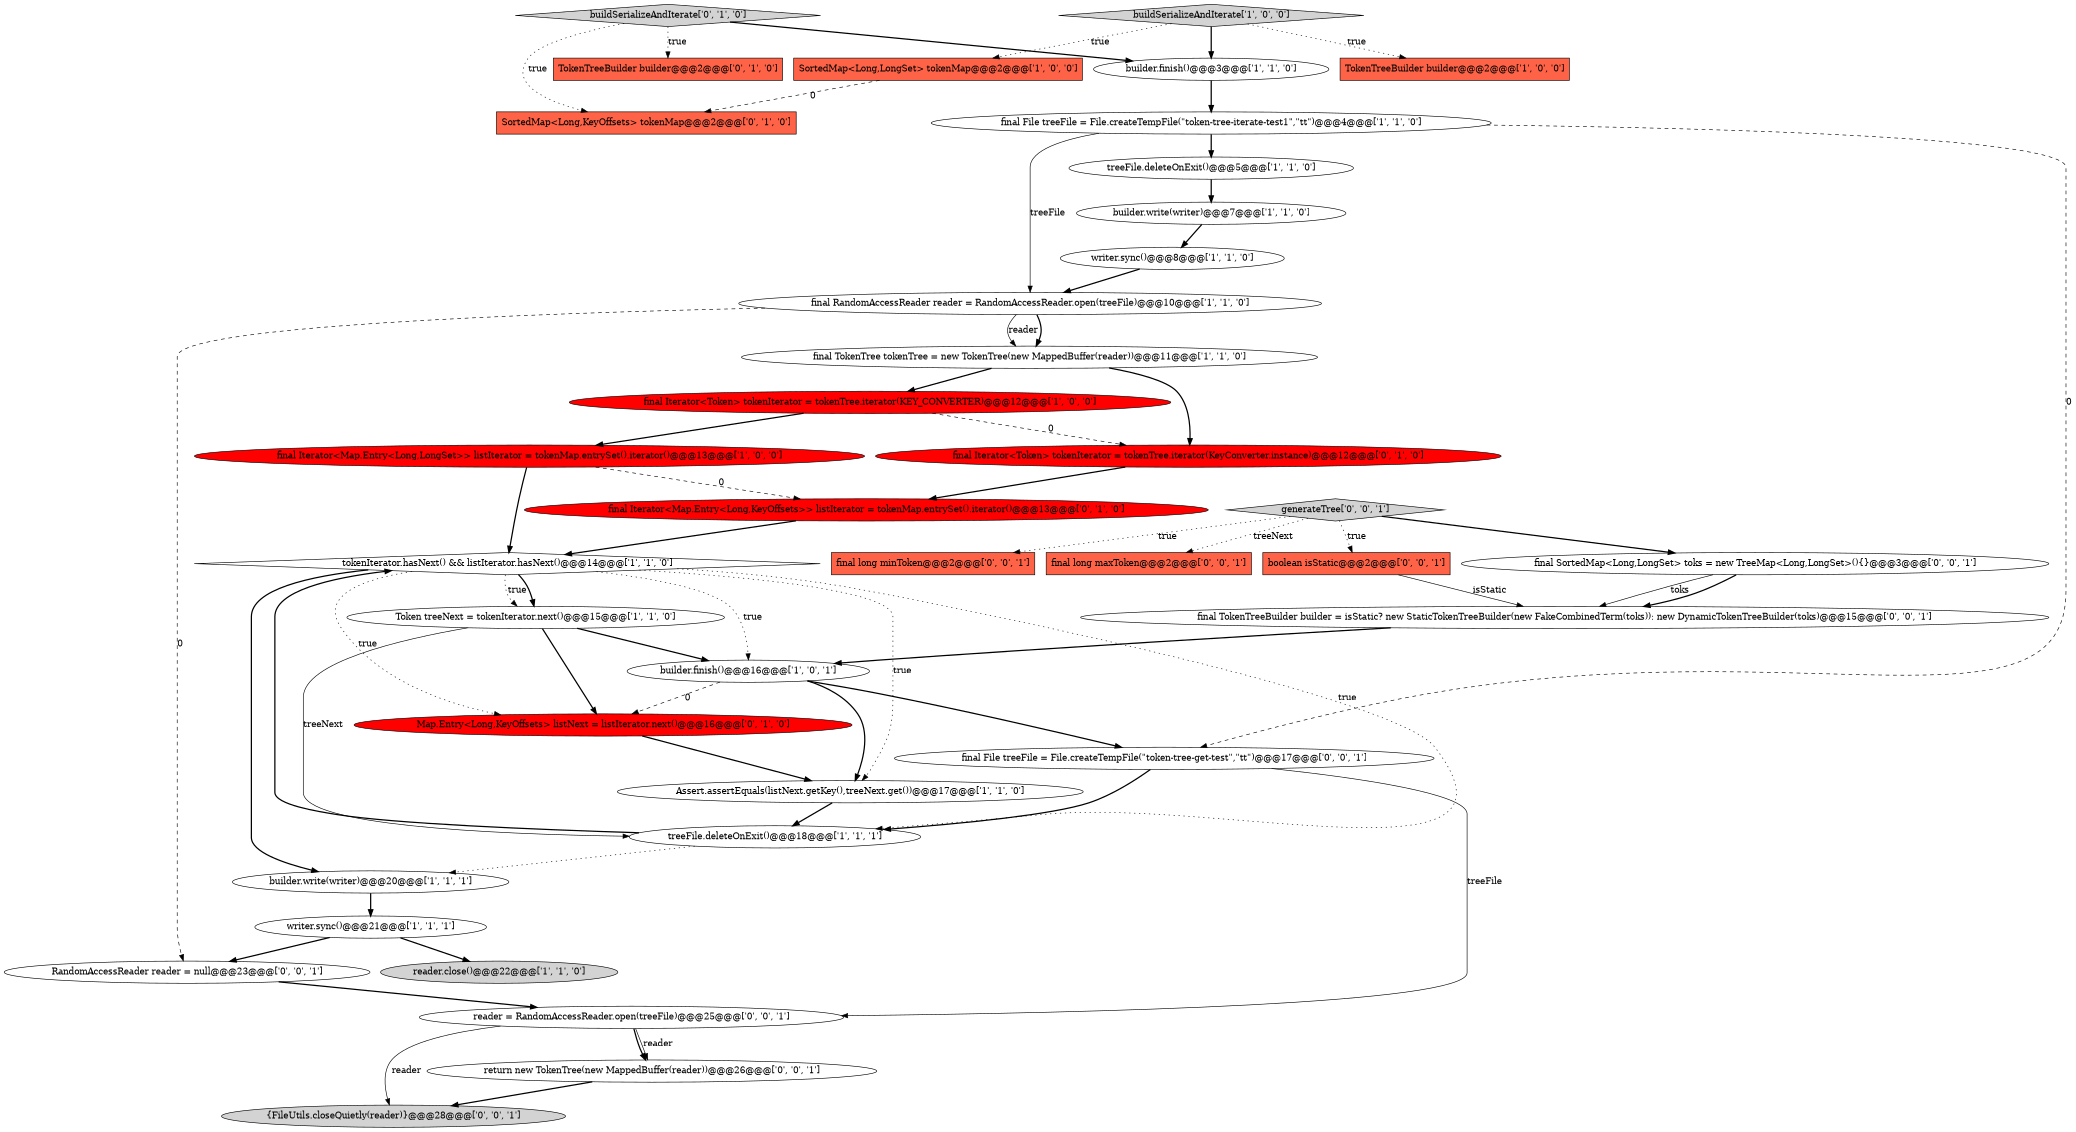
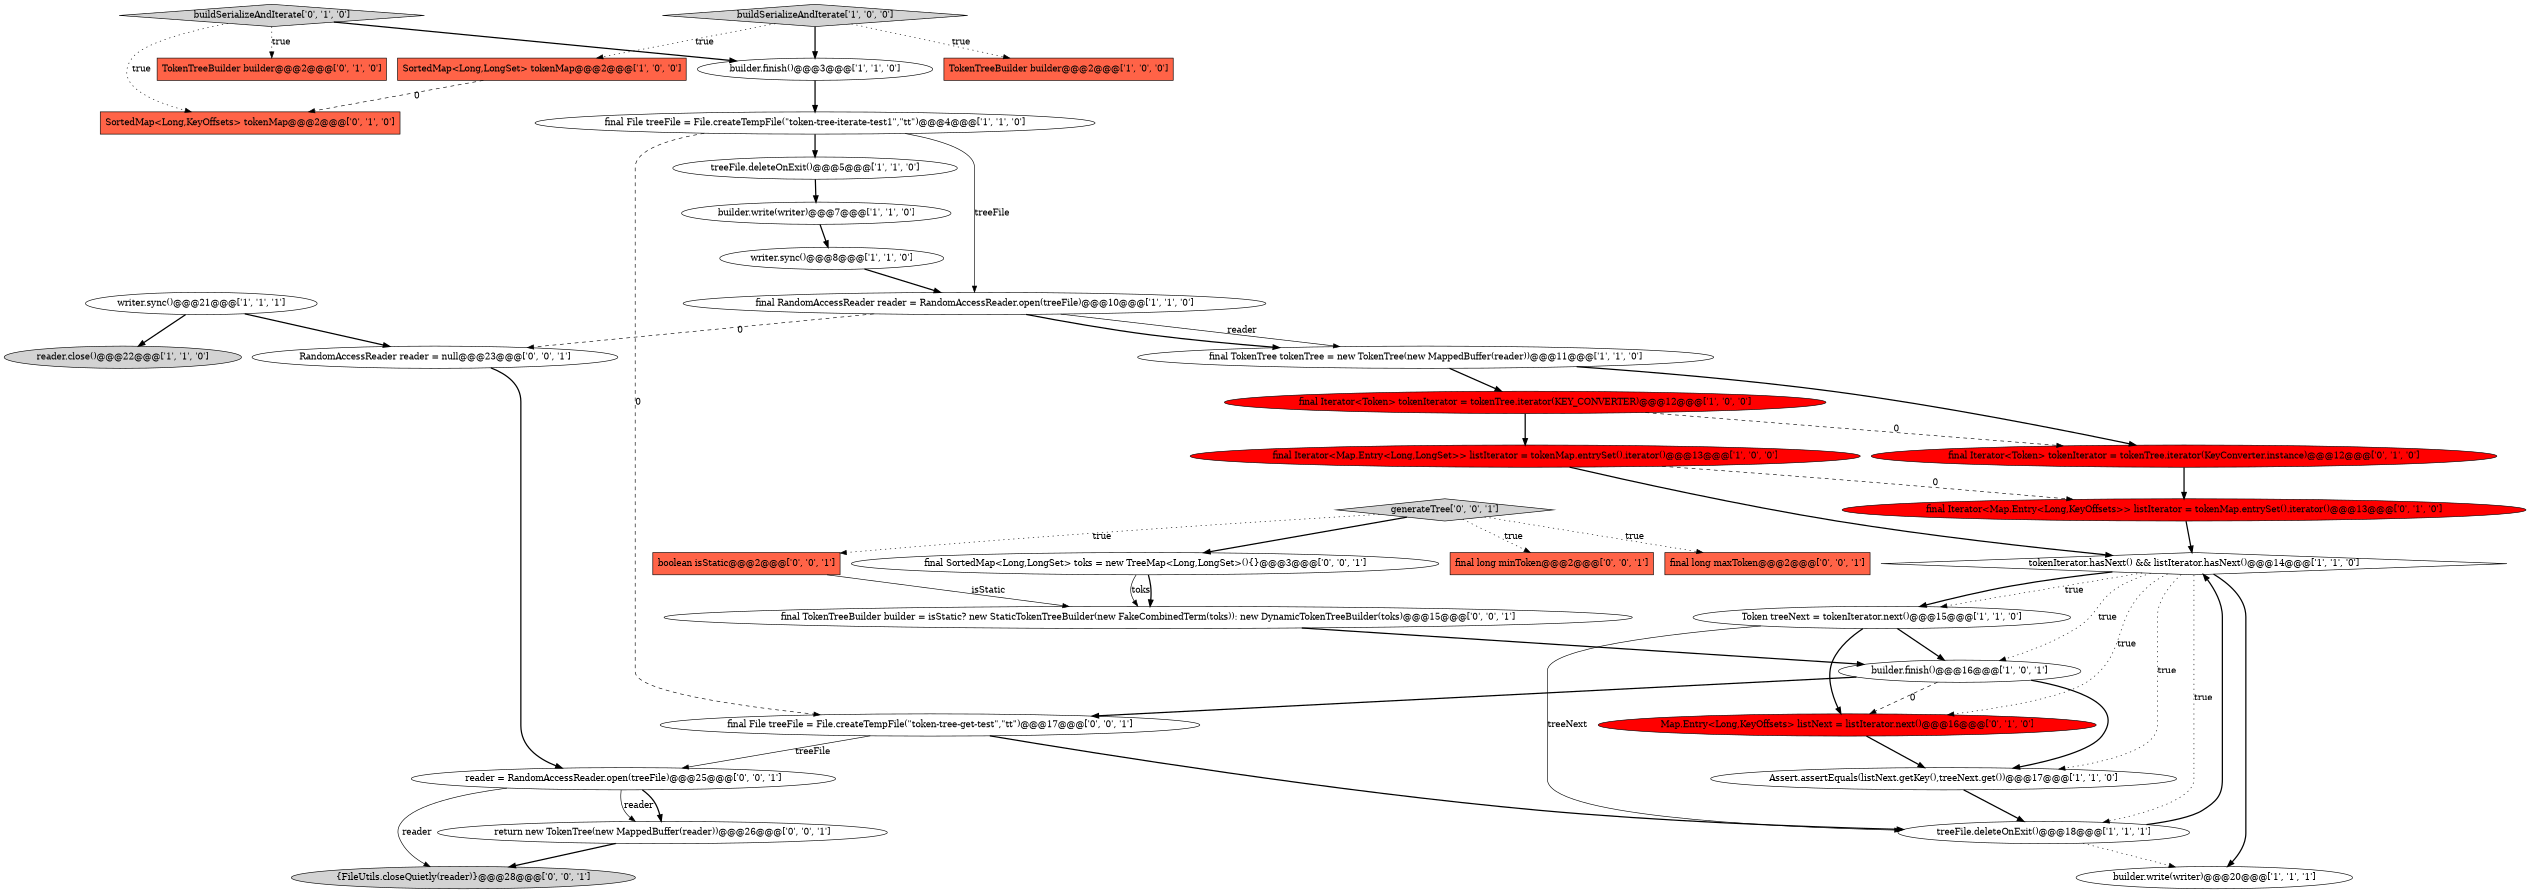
(1273, 537) -> (1635, 537)
(371, 901) -> none
